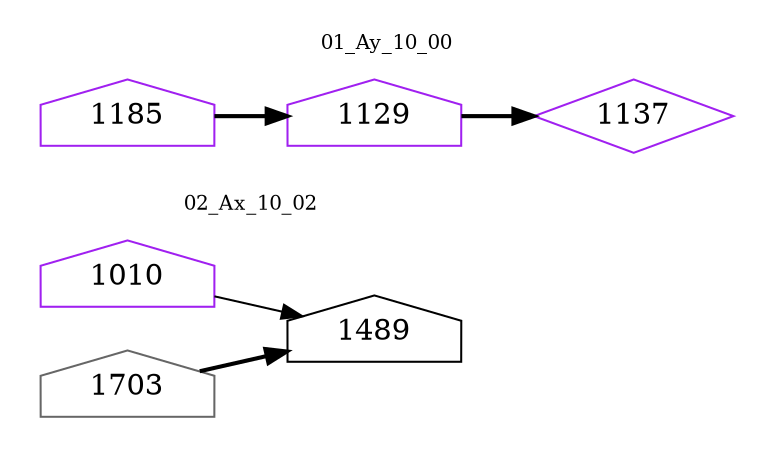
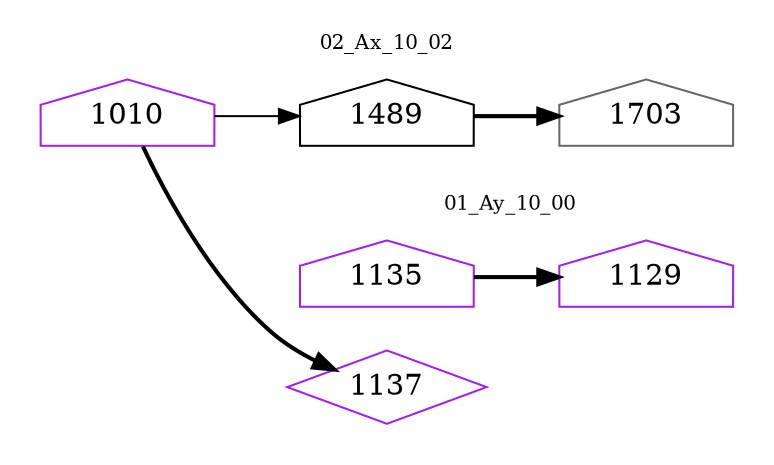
(128, 116) -> (387, 277)
(487, 116) -> (214, 267)
(233, 364) -> (506, 116)
